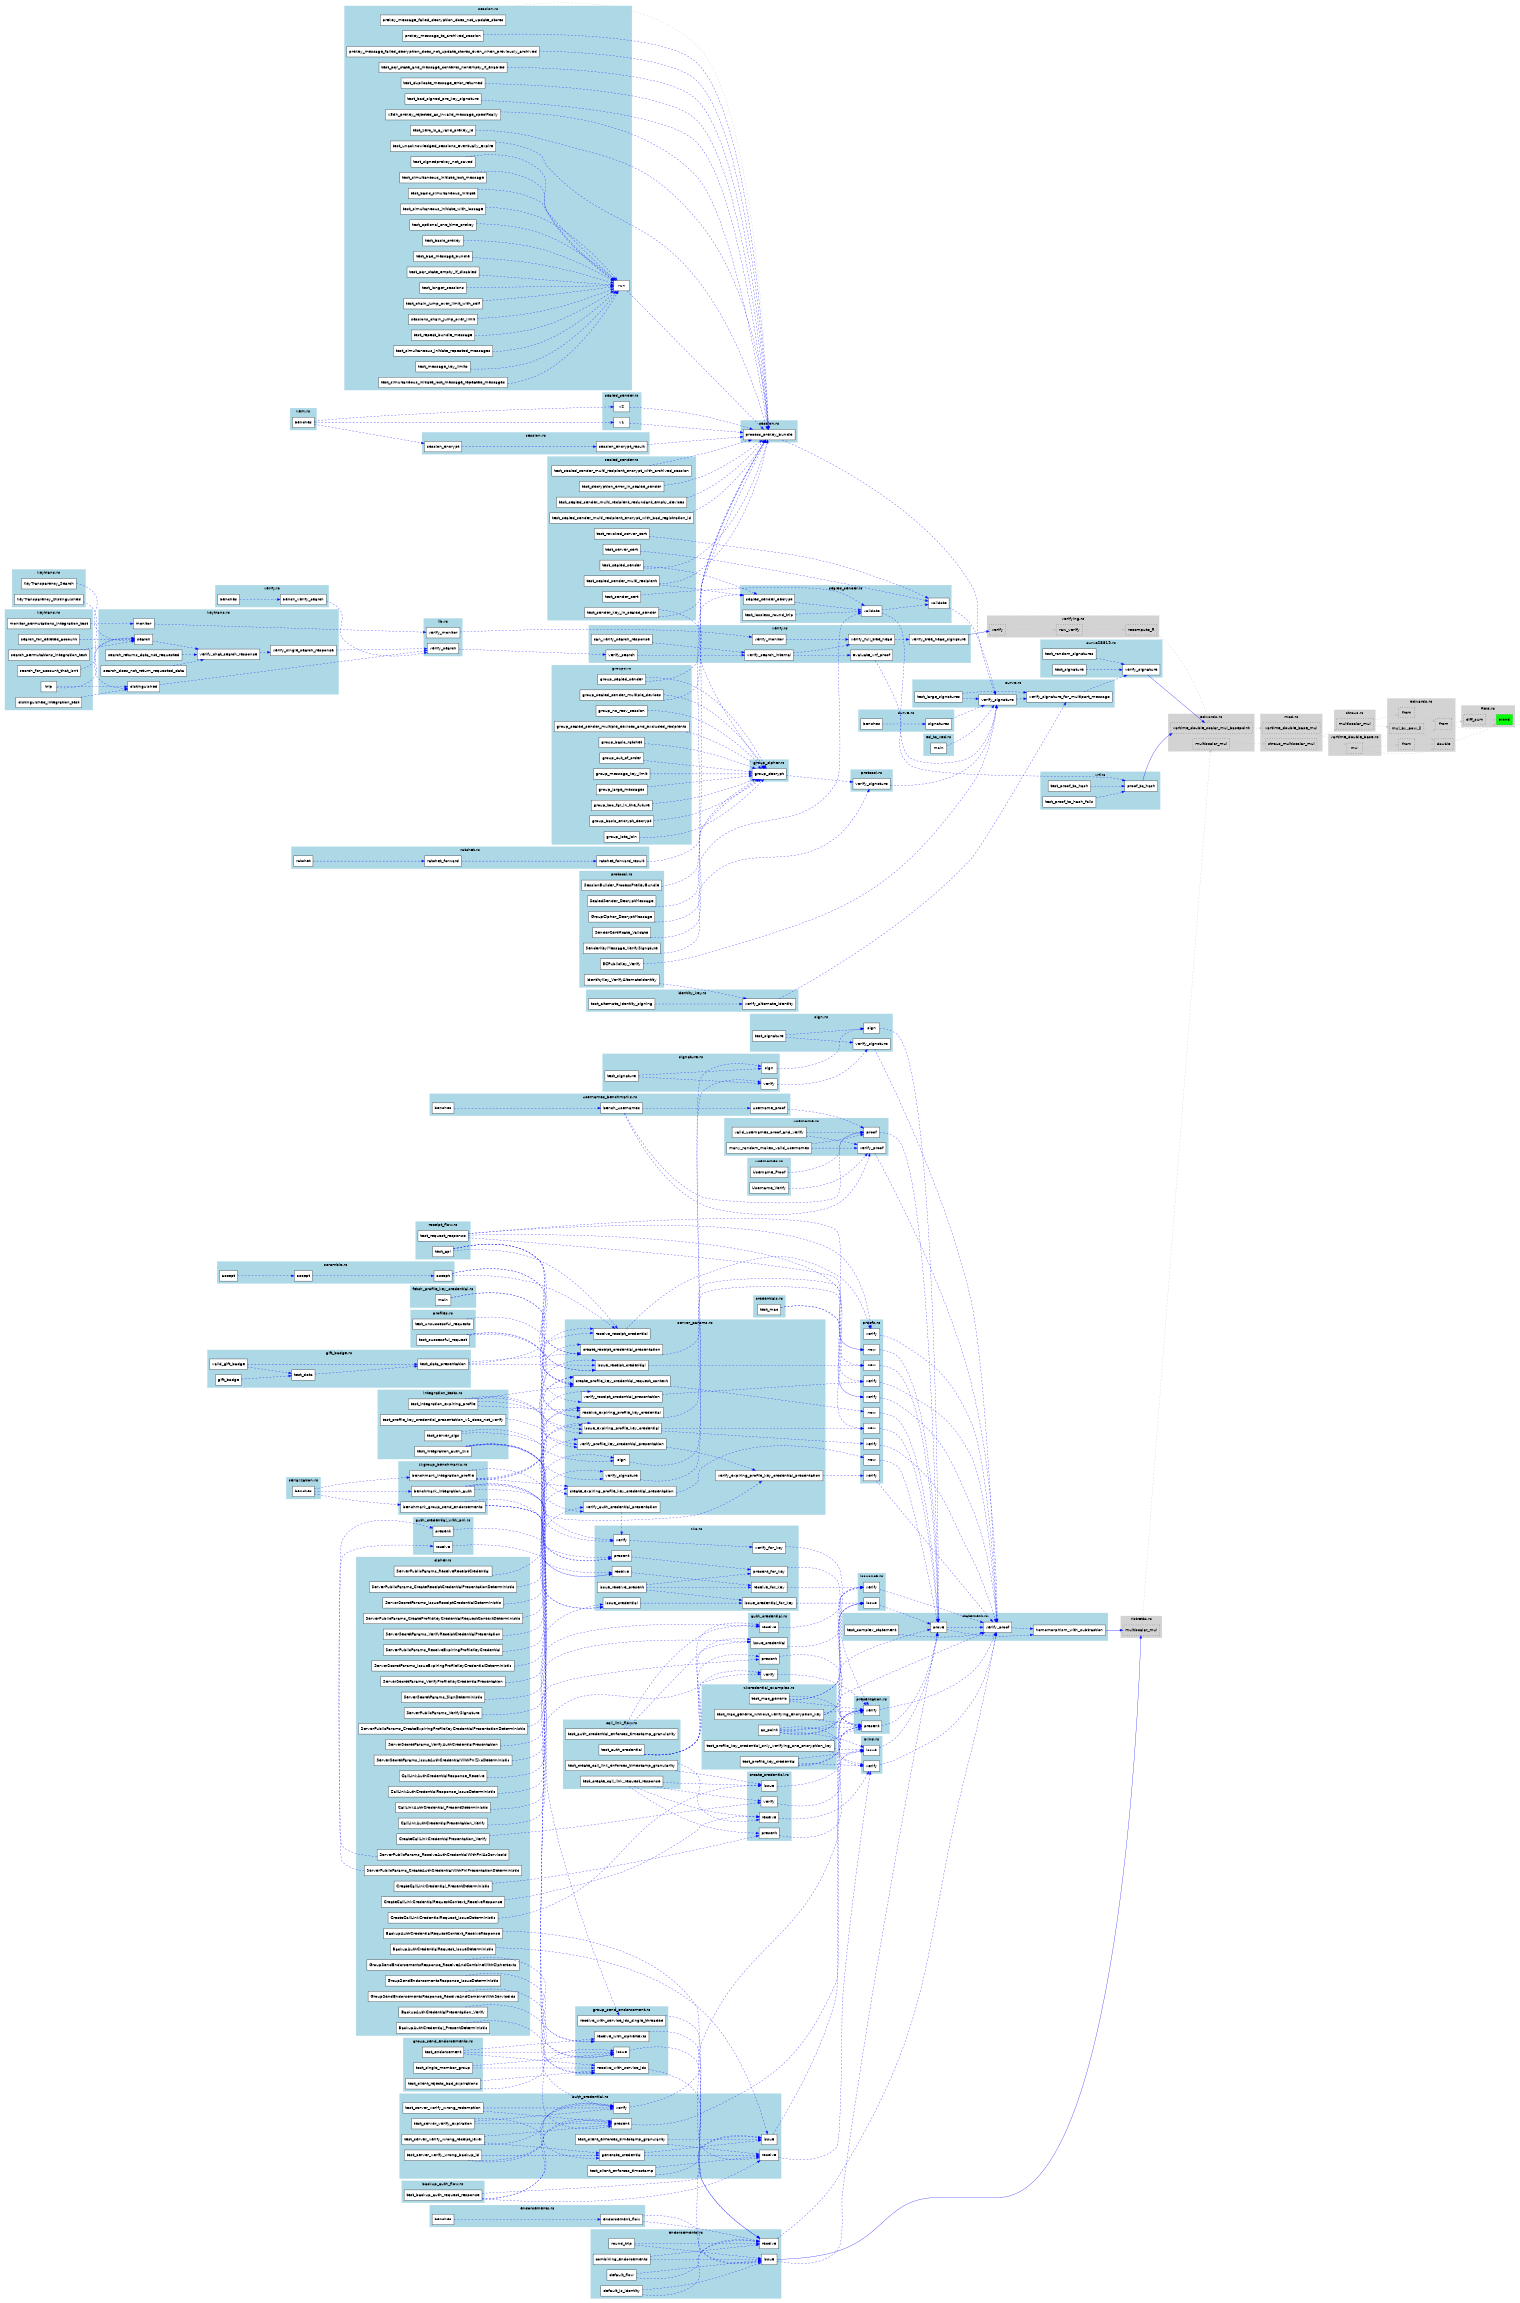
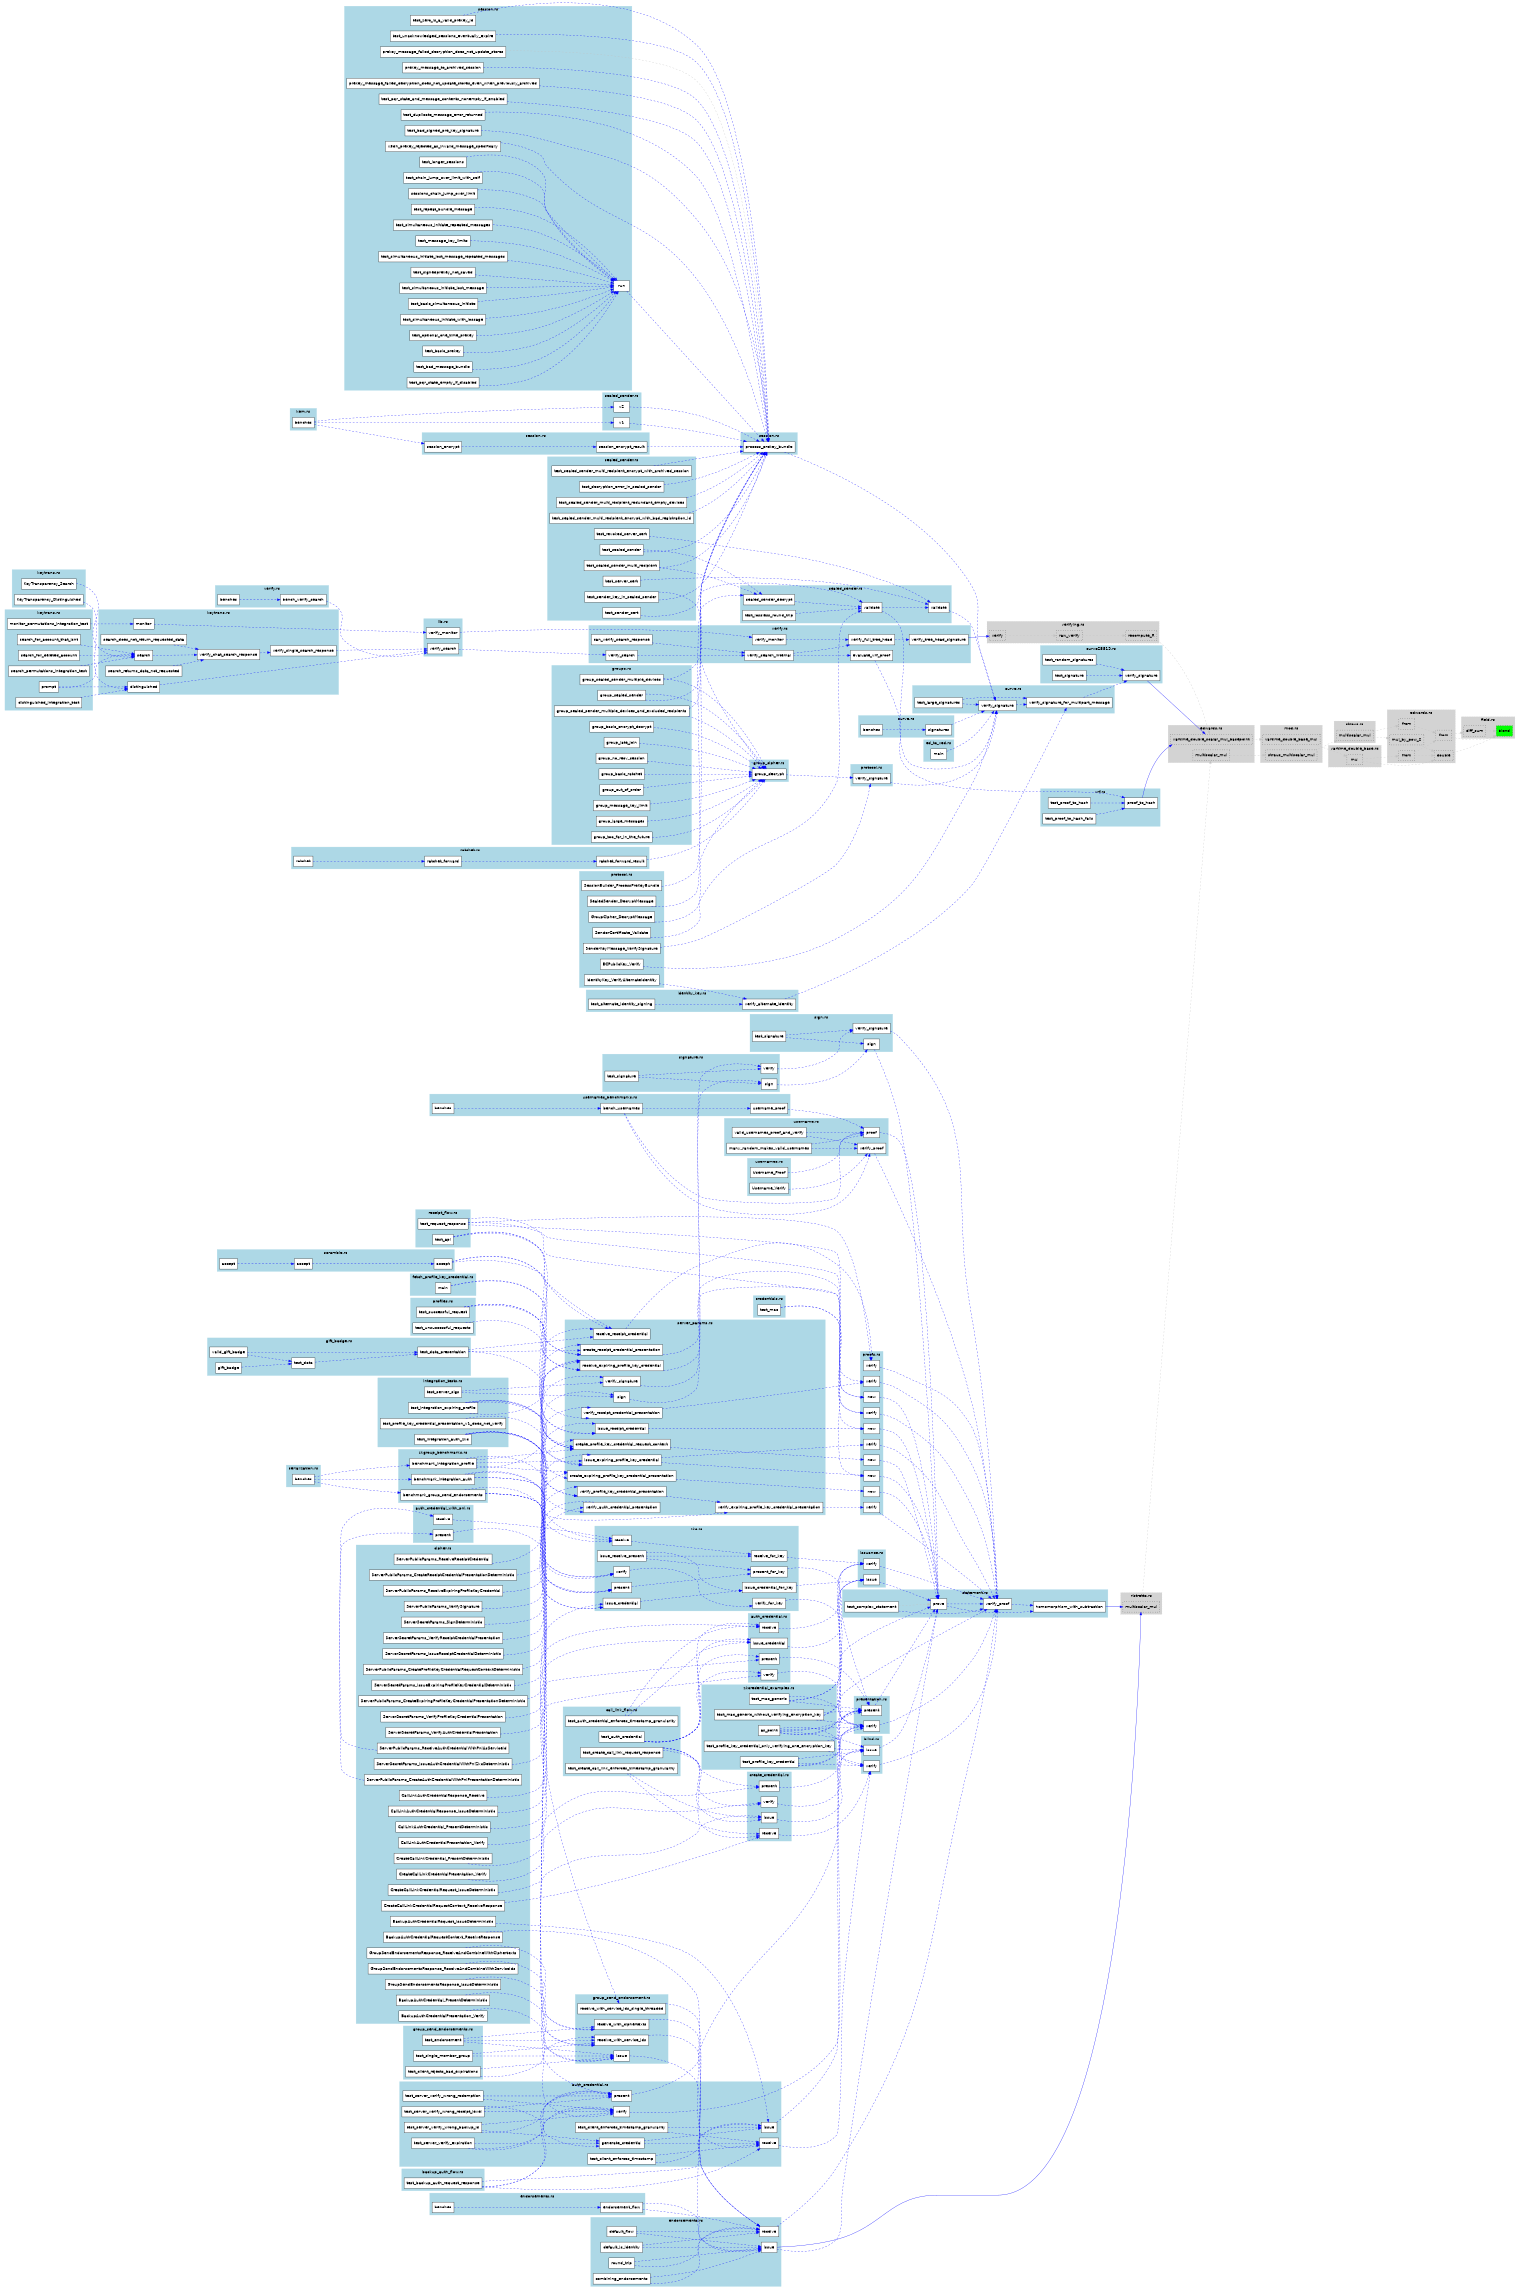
none -> (704, 577)
(49, 687) -> (49, 687)
(545, 1288) -> none
